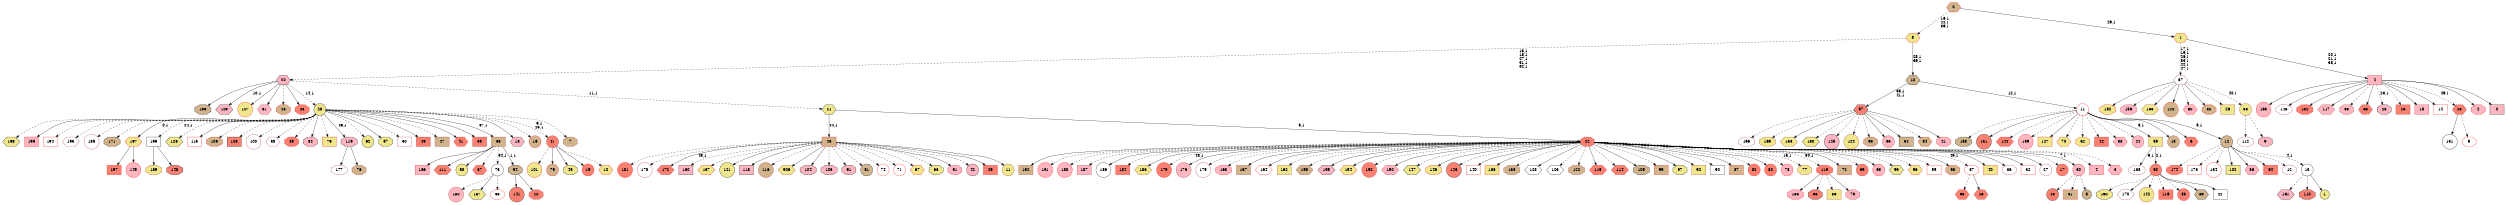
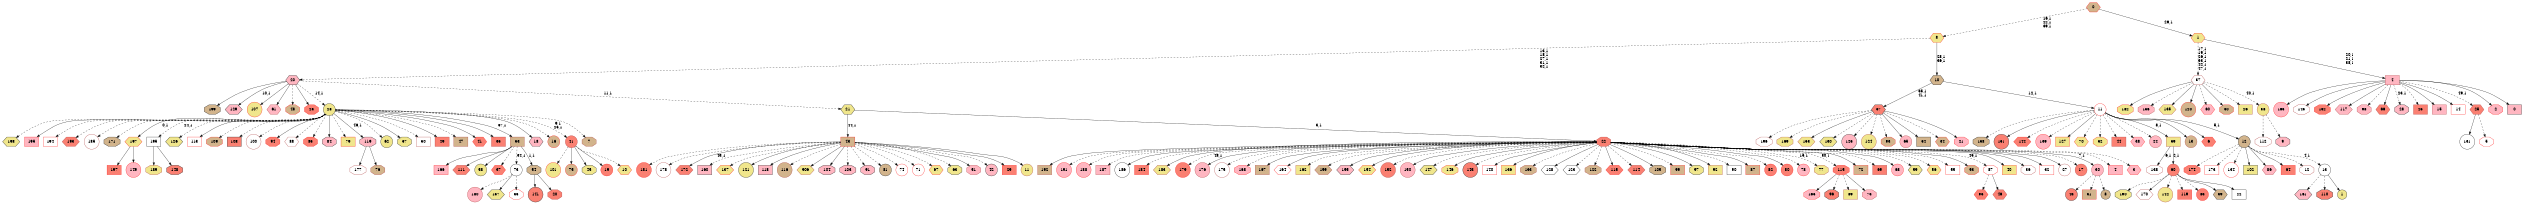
(71, 142) -> (71, 142)
none -> (273, 142)
(1390, 170) -> (1408, 170)
(1862, 170) -> (1880, 170)
